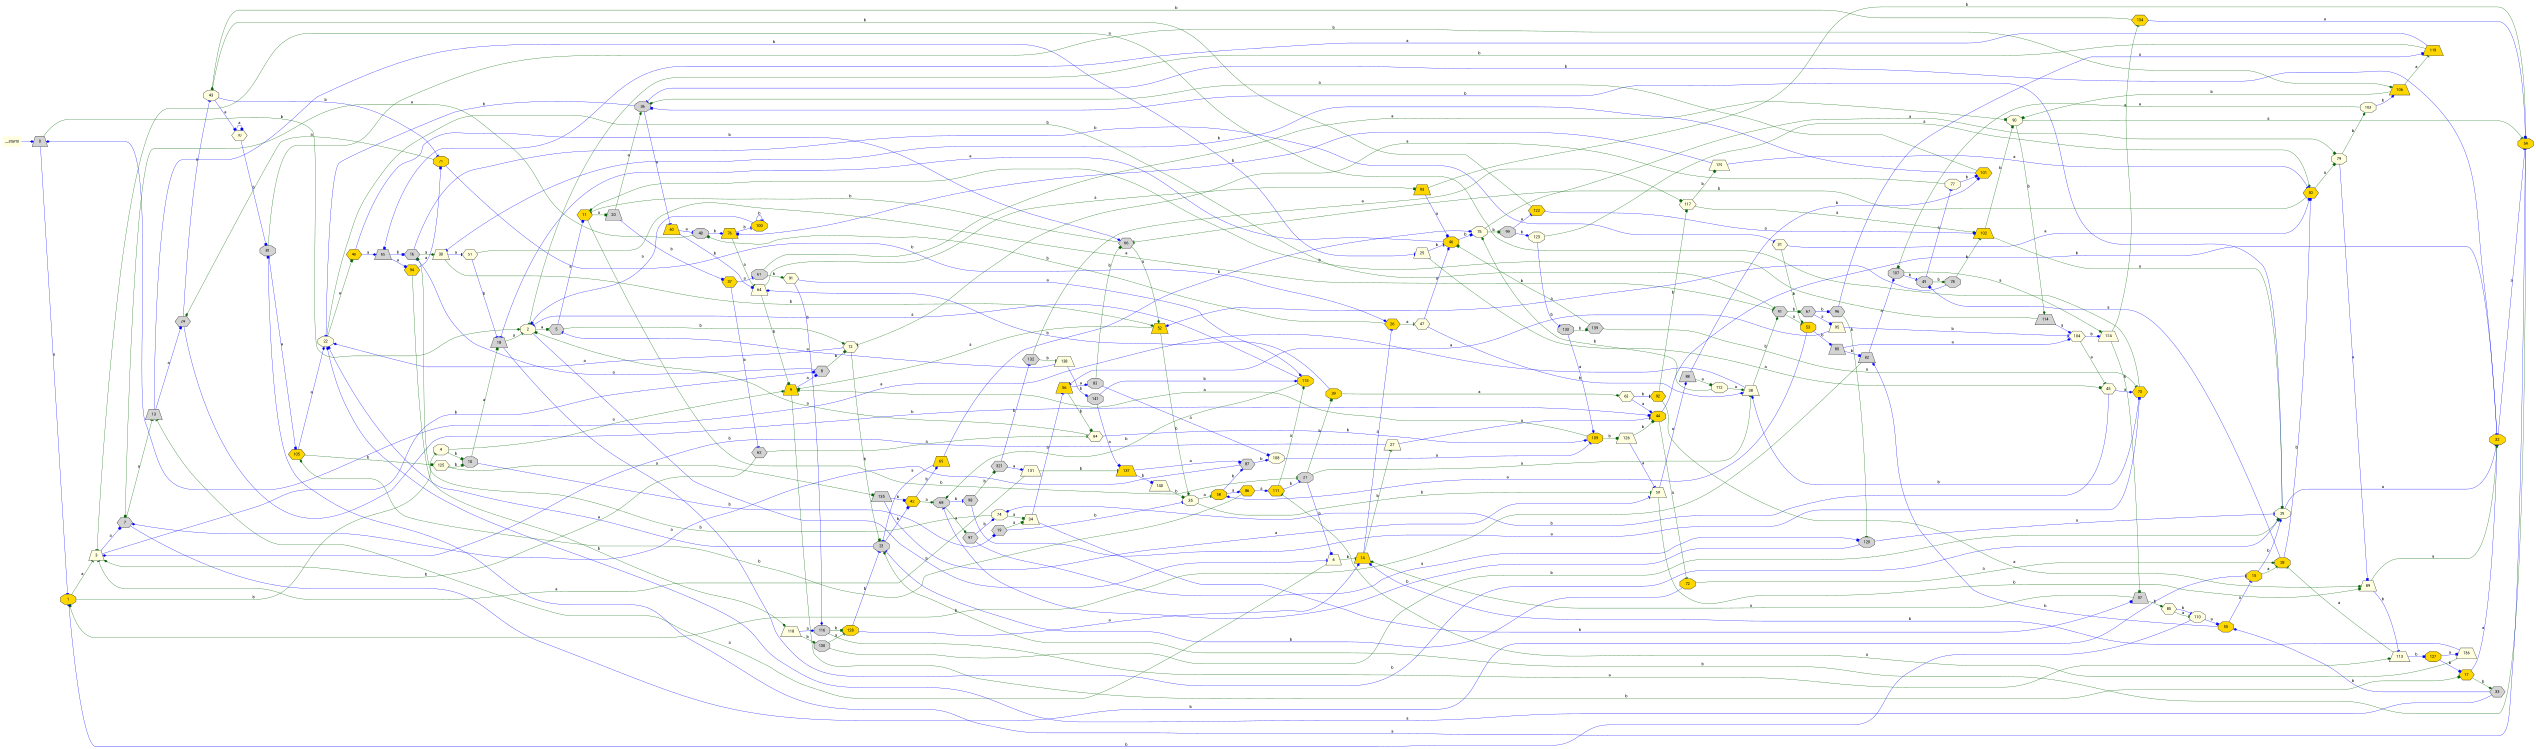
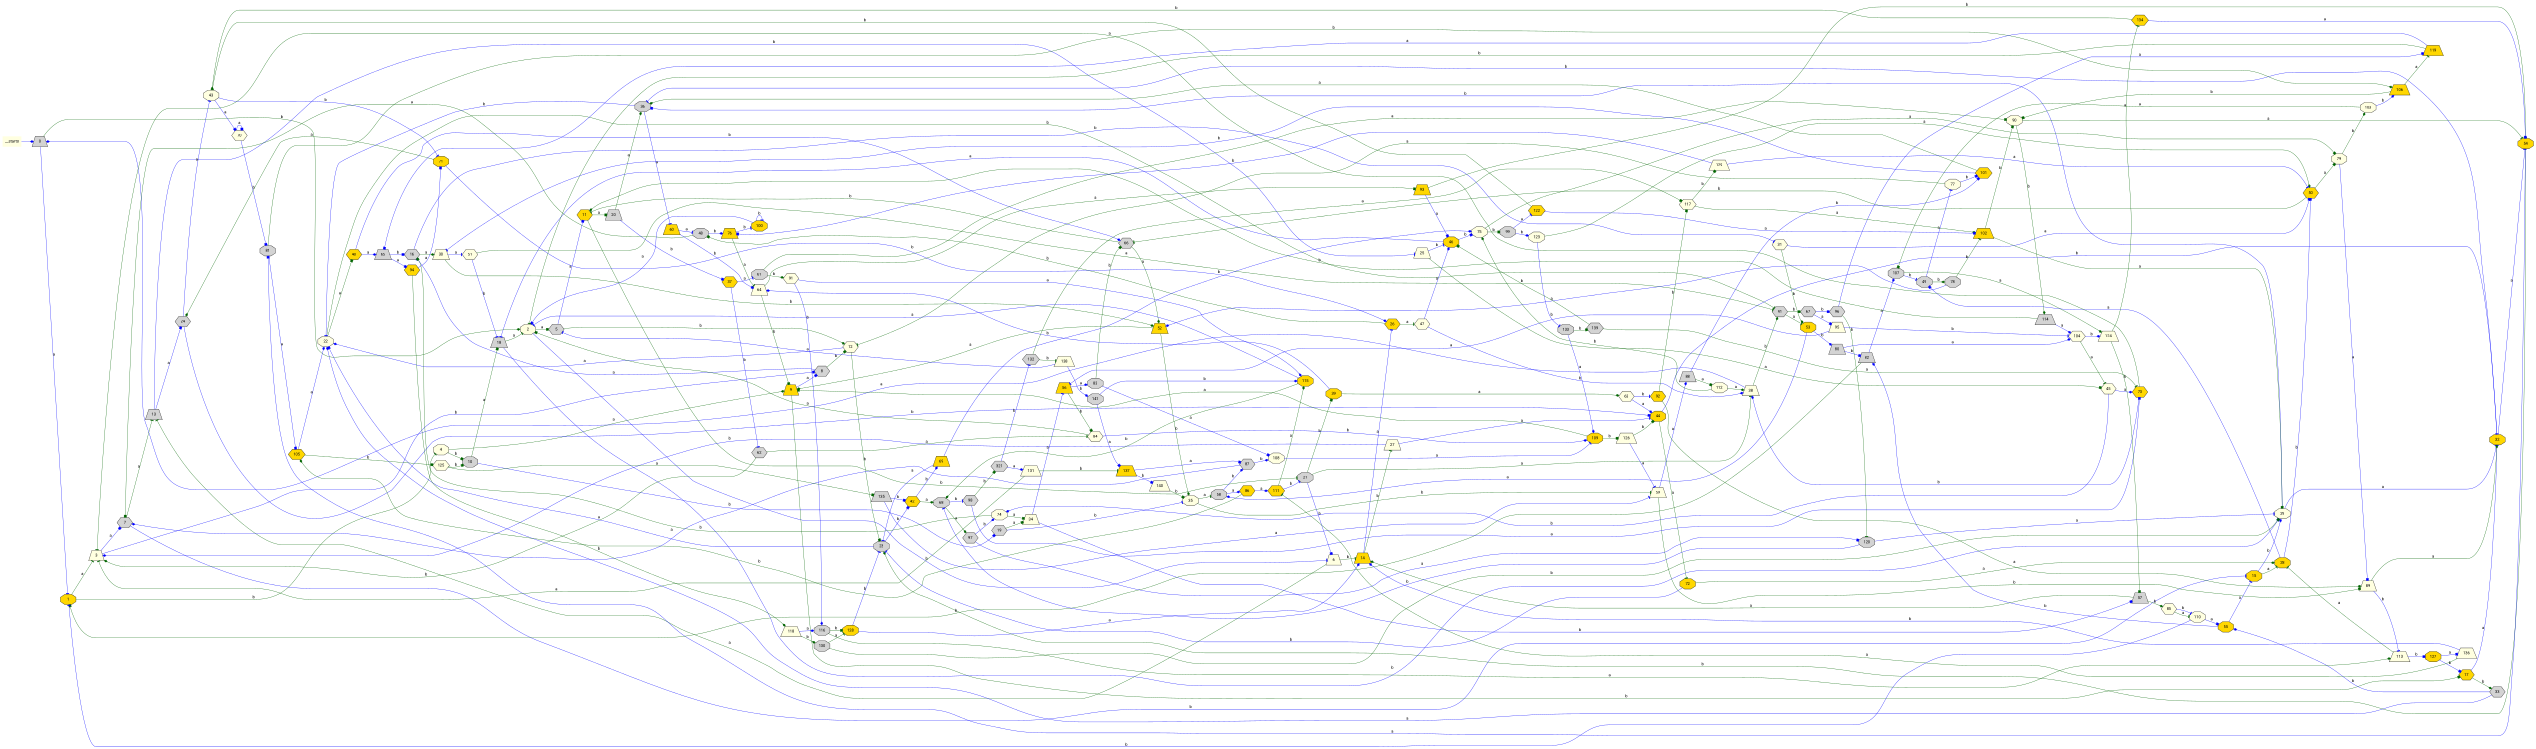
(1219, 495) -> (1219, 495)
